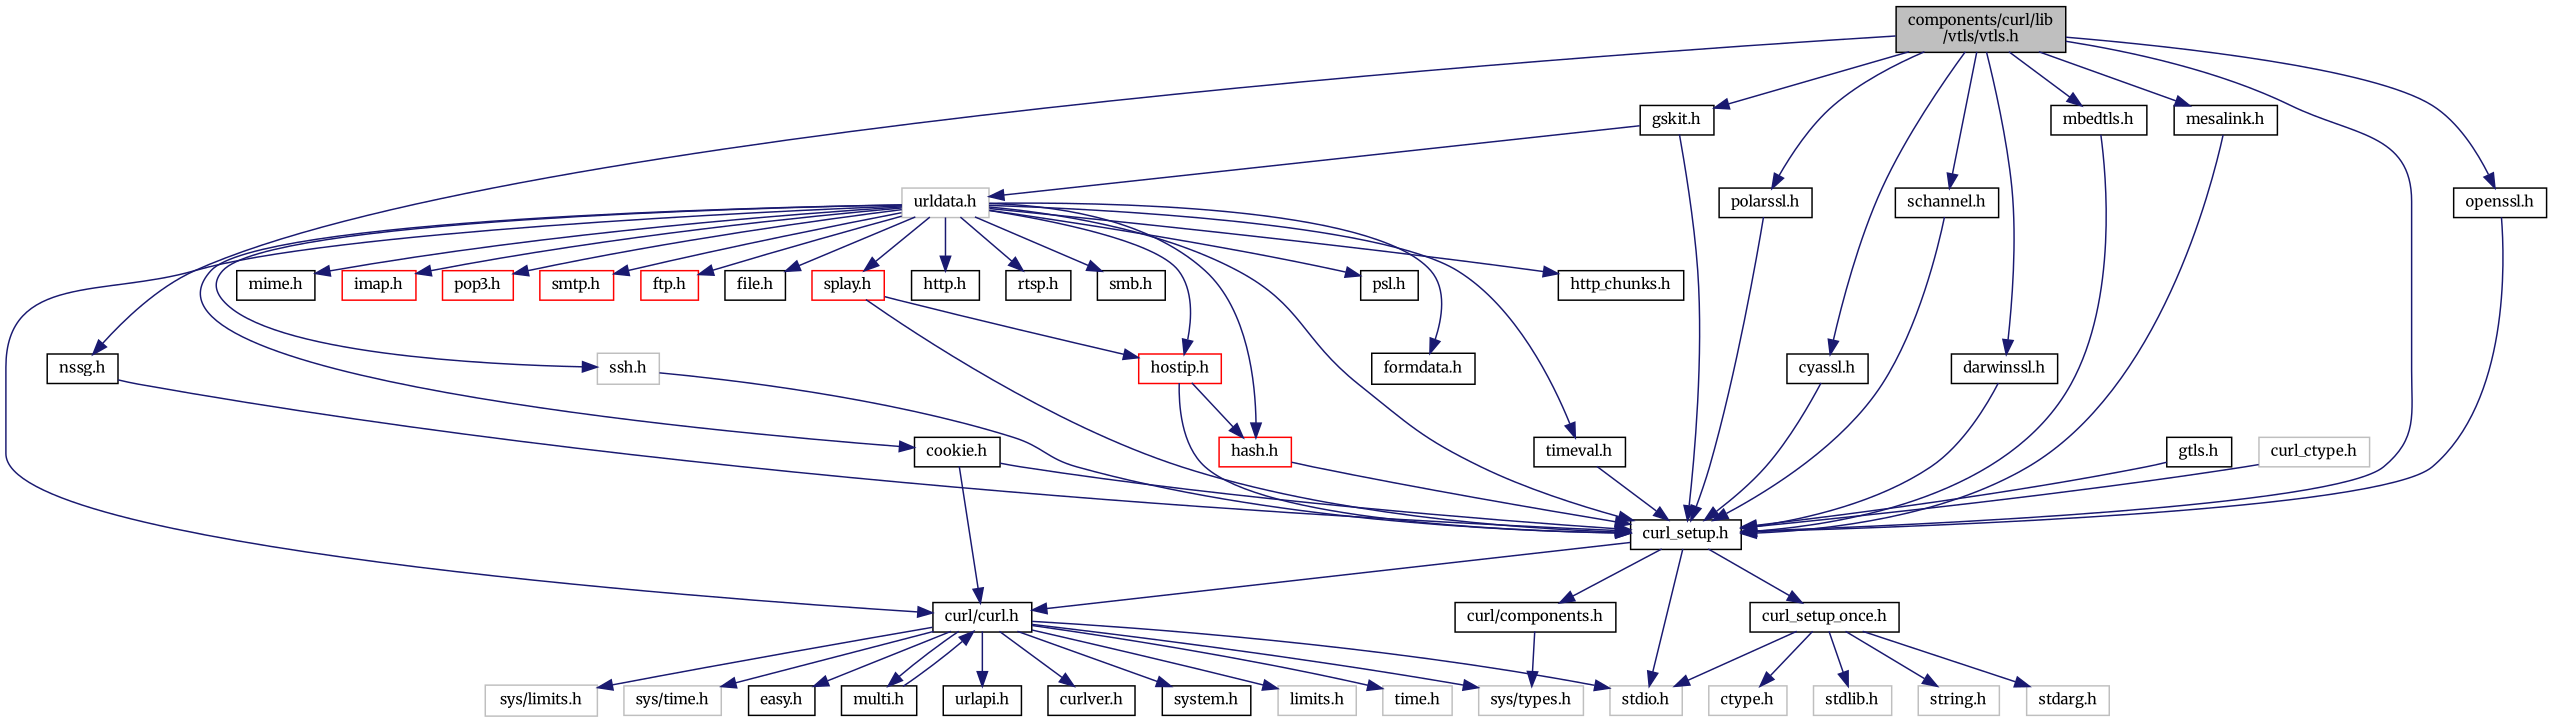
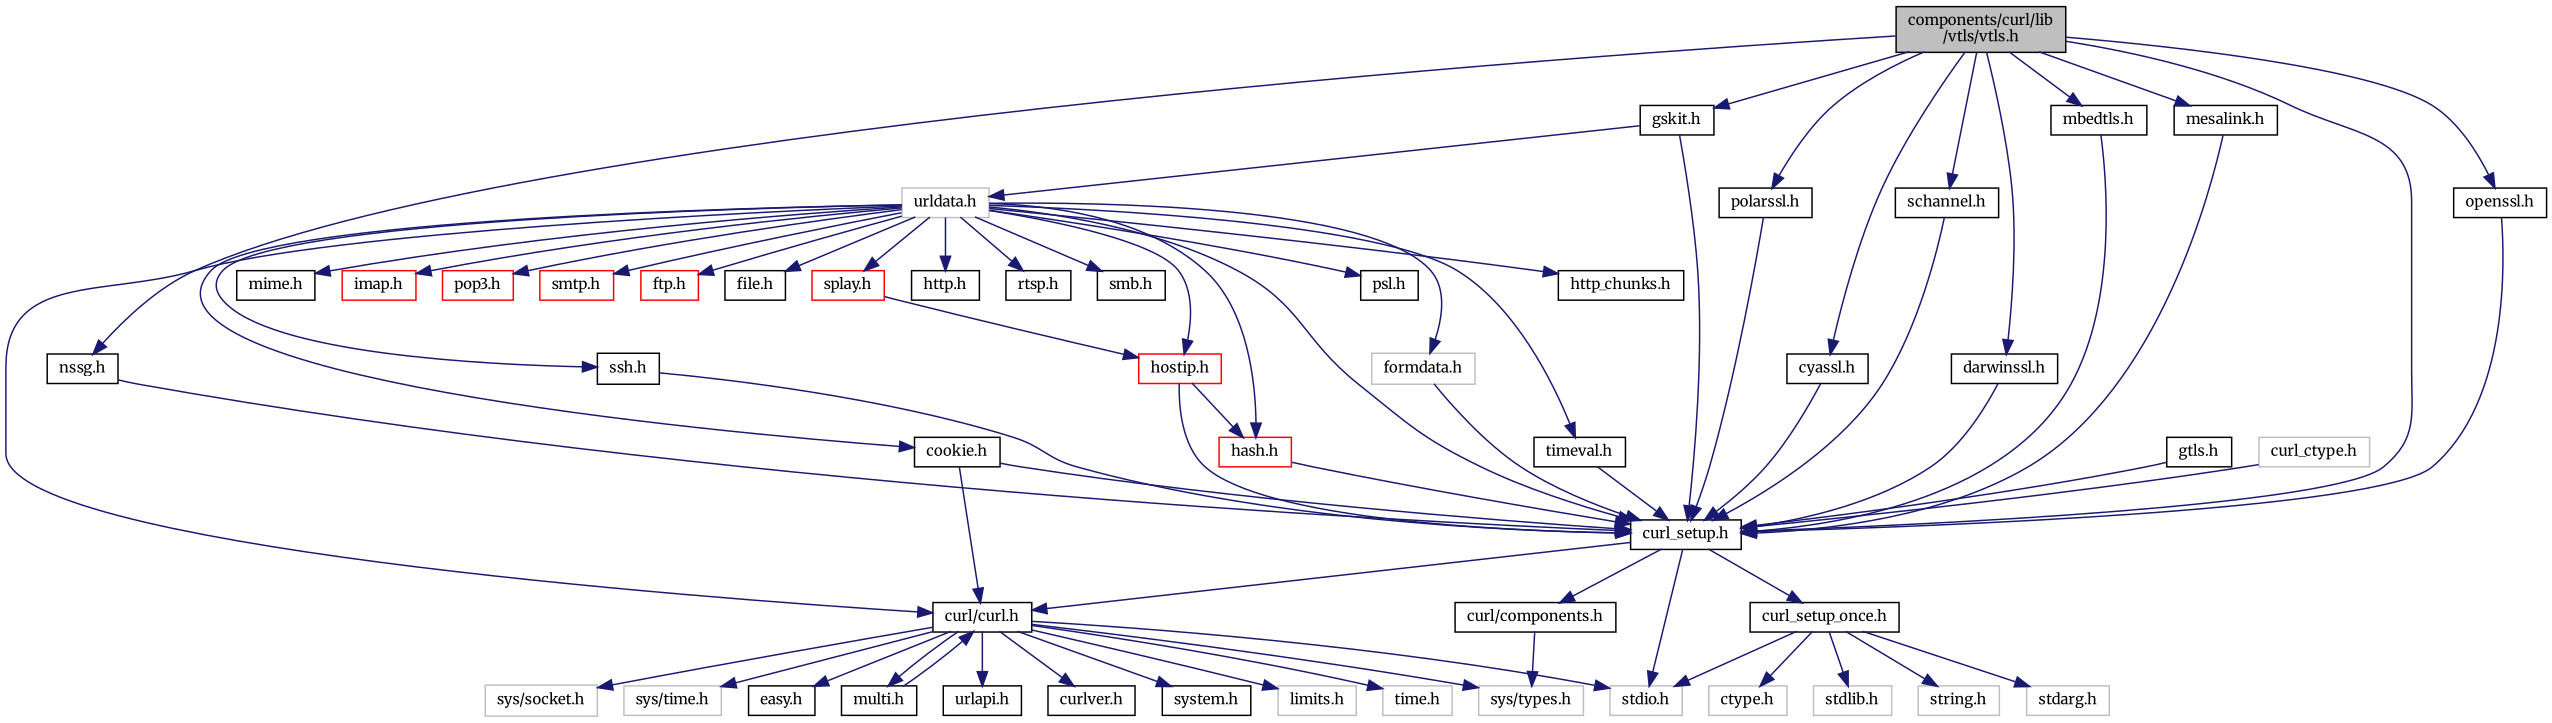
(628, 369) -> (628, 369)
(1423, 369) -> (1423, 369)
(1182, 467) -> (1519, 466)
(541, 701) -> (541, 701)
